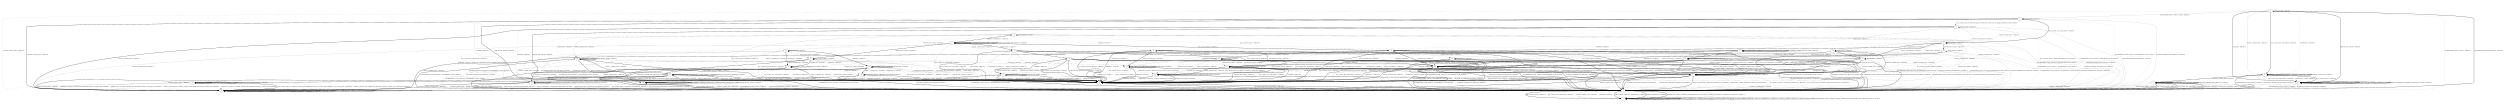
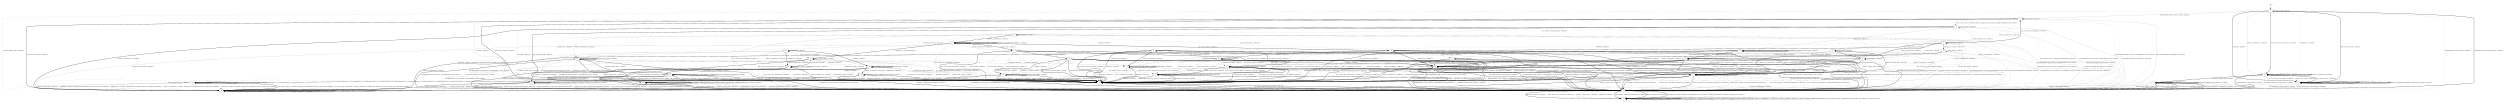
none -> (2271, 4)
(560, 39) -> (1486, 31)
(2015, 40) -> (1991, 41)
(1408, 56) -> none
(1634, 56) -> (1252, 61)
(1340, 63) -> (1340, 63)
(1494, 69) -> (1494, 69)
(260, 80) -> (260, 80)
